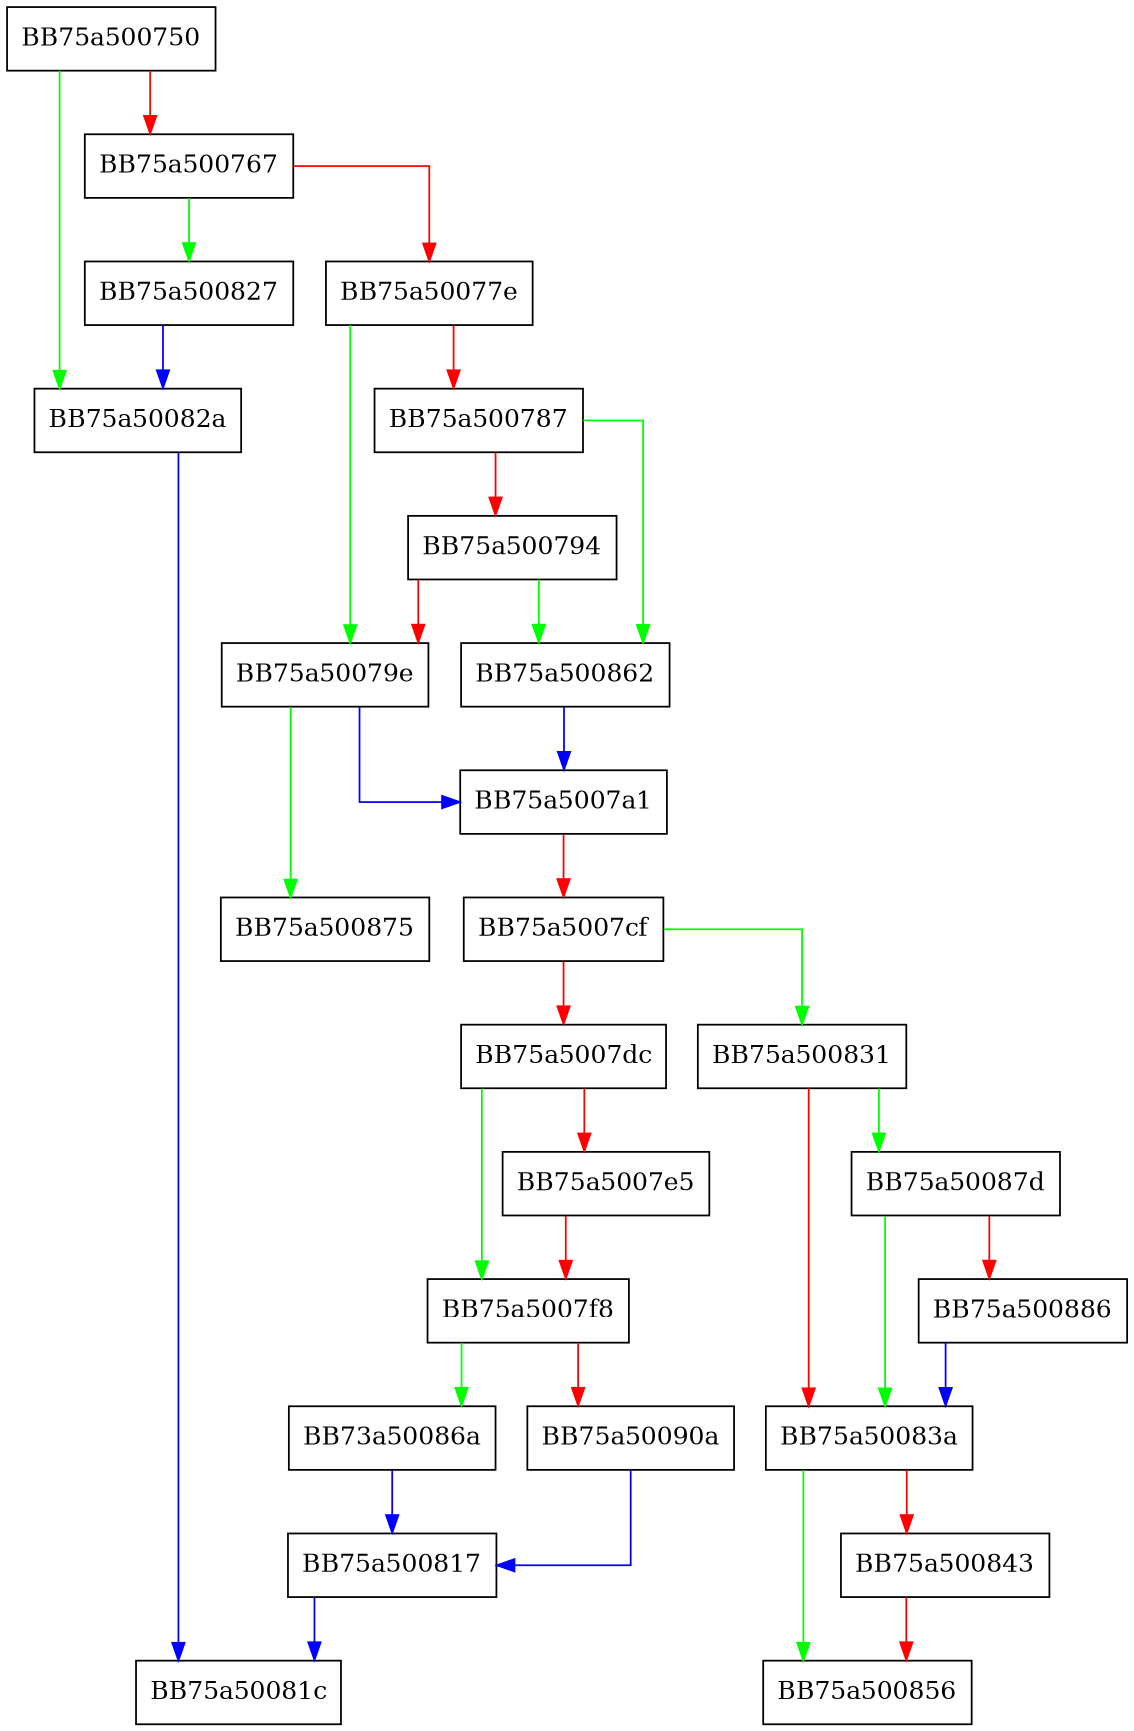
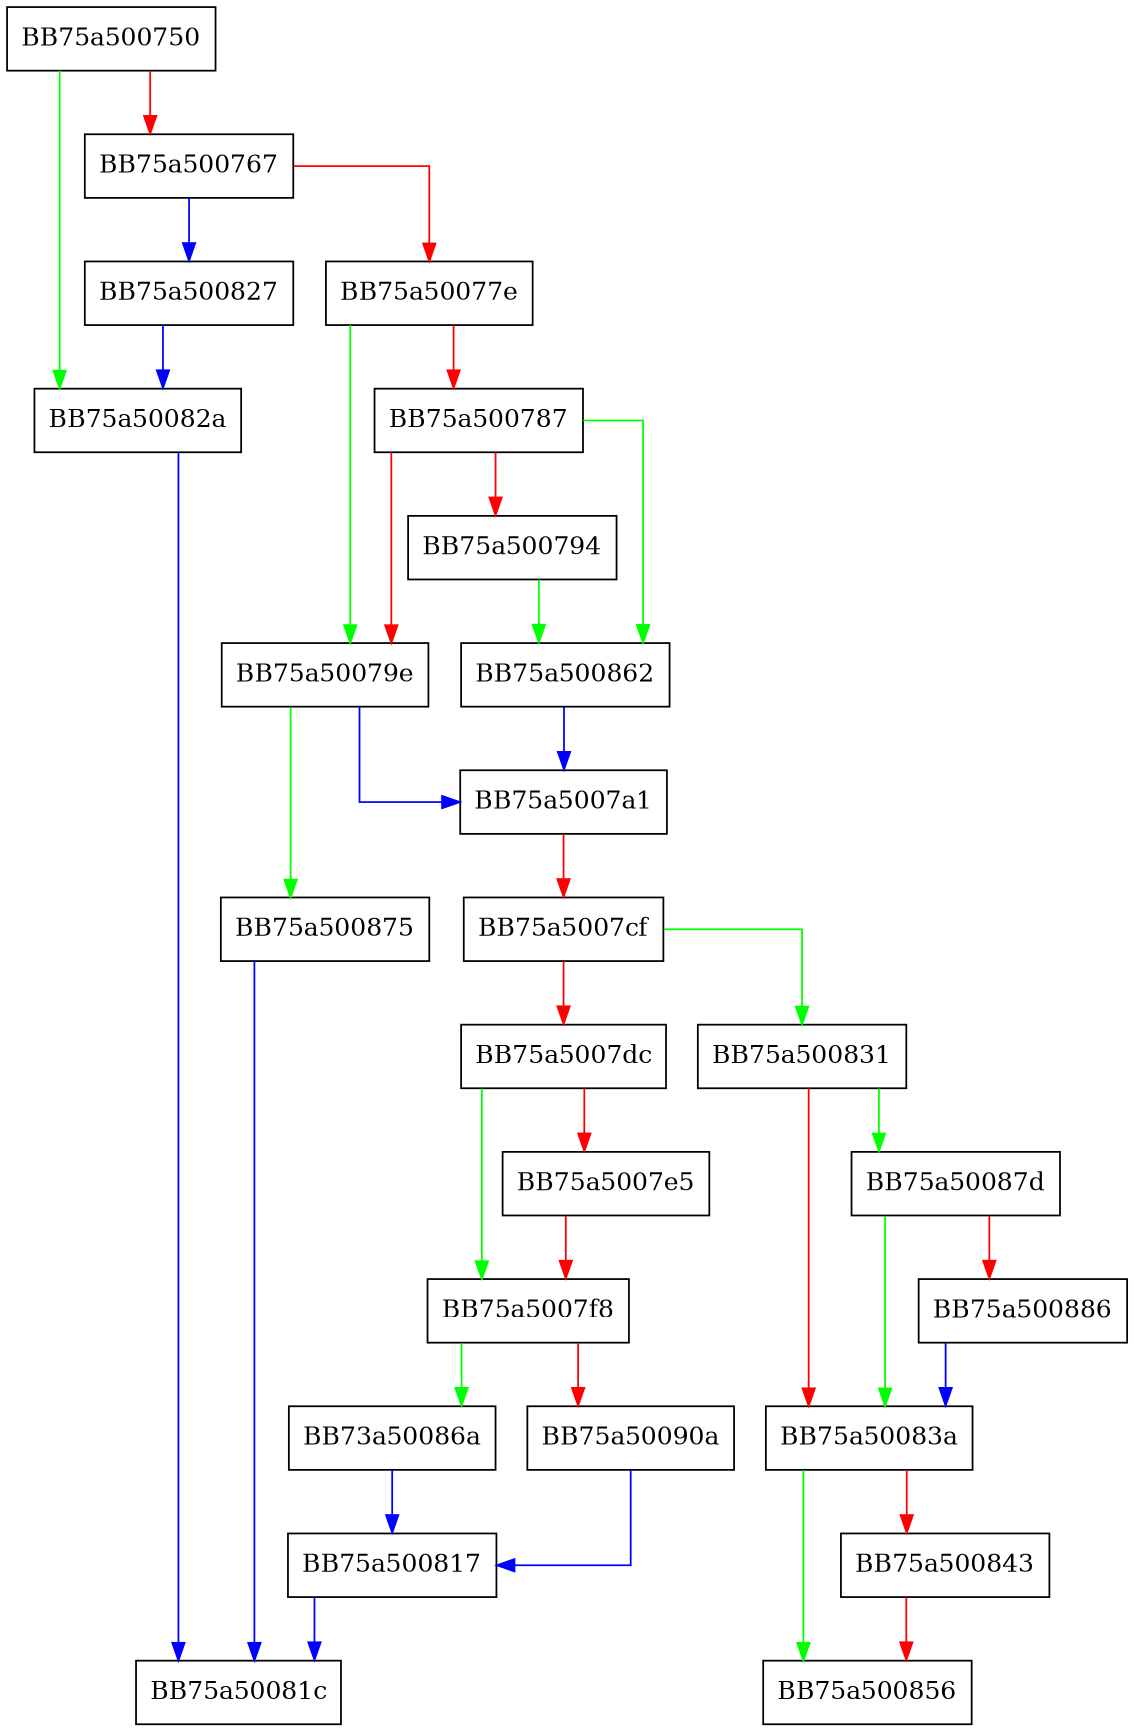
(189, 221) -> (189, 221)
(418, 602) -> (391, 539)
none -> (254, 1302)
